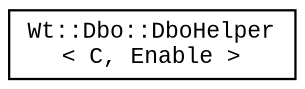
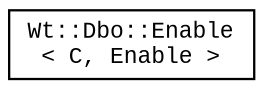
(152, 45) -> (132, 45)
